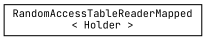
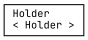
(103, 20) -> (44, 20)
